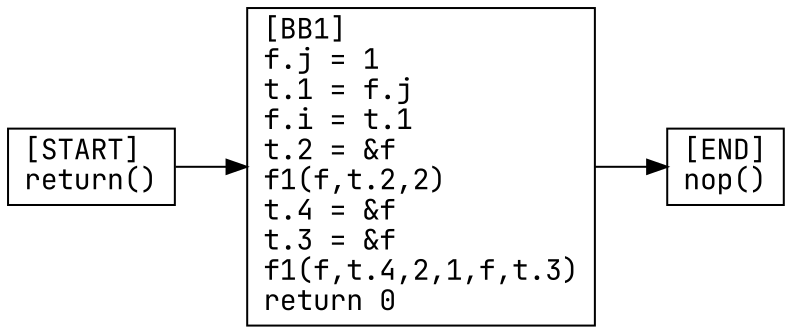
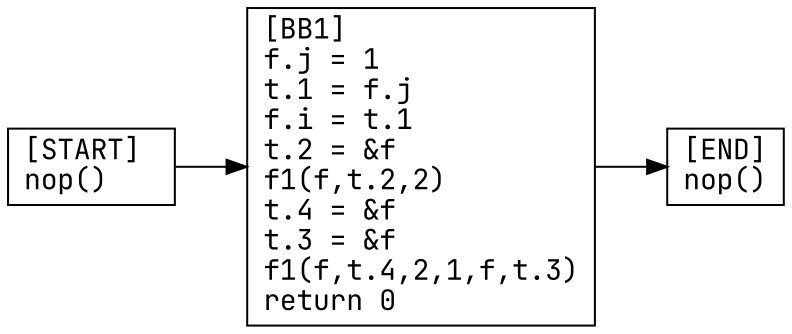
(91, 167) -> (91, 167)
